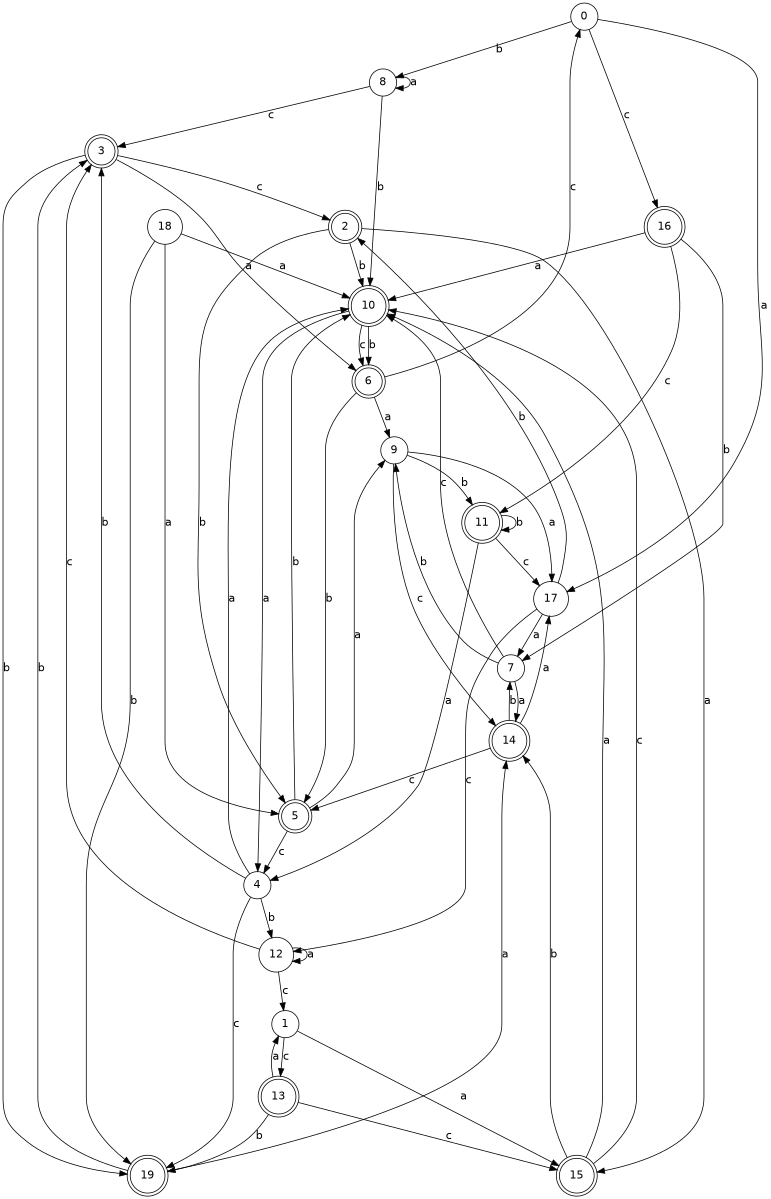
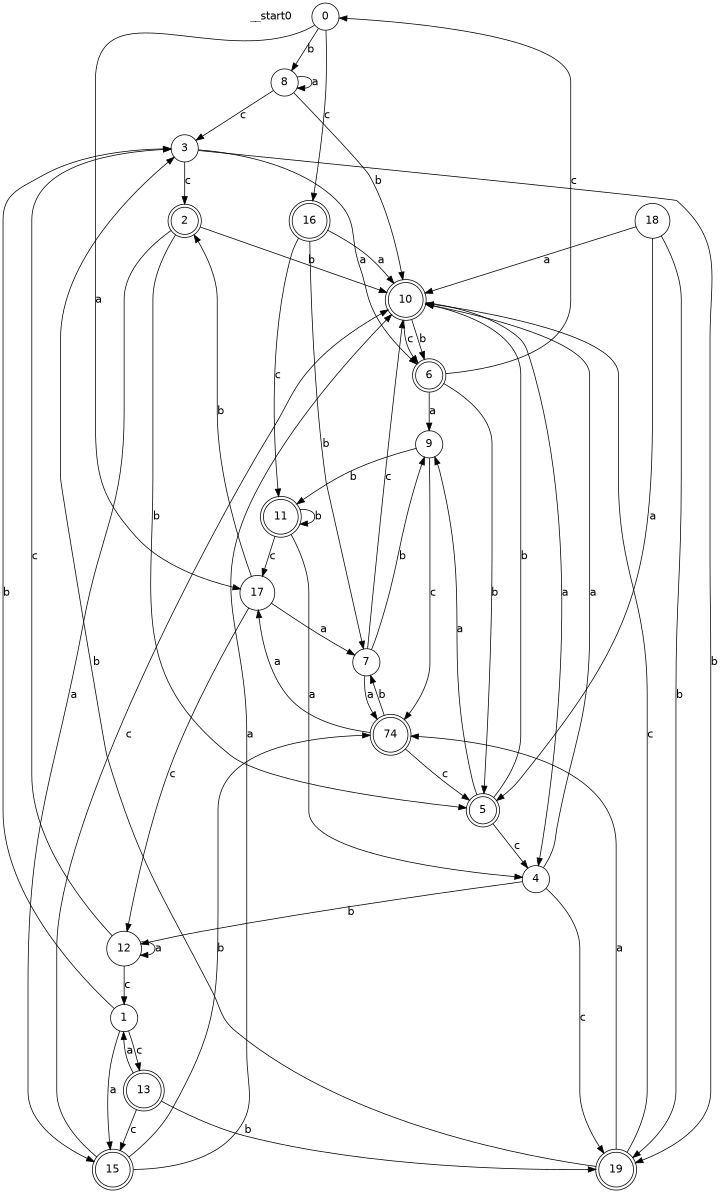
none -> (271, 17)
(101, 151) -> (185, 148)
(508, 483) -> none
(101, 558) -> (3, 538)
none -> (646, 662)
(509, 741) -> (391, 735)
